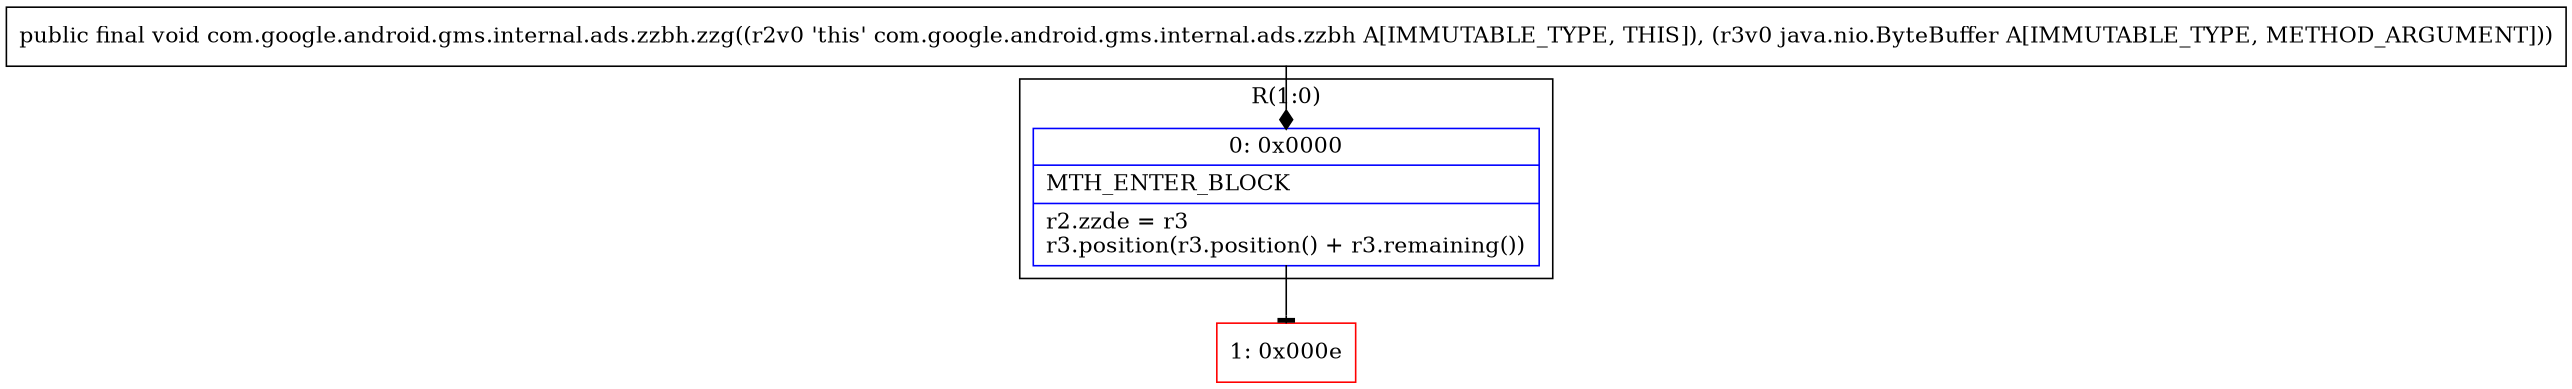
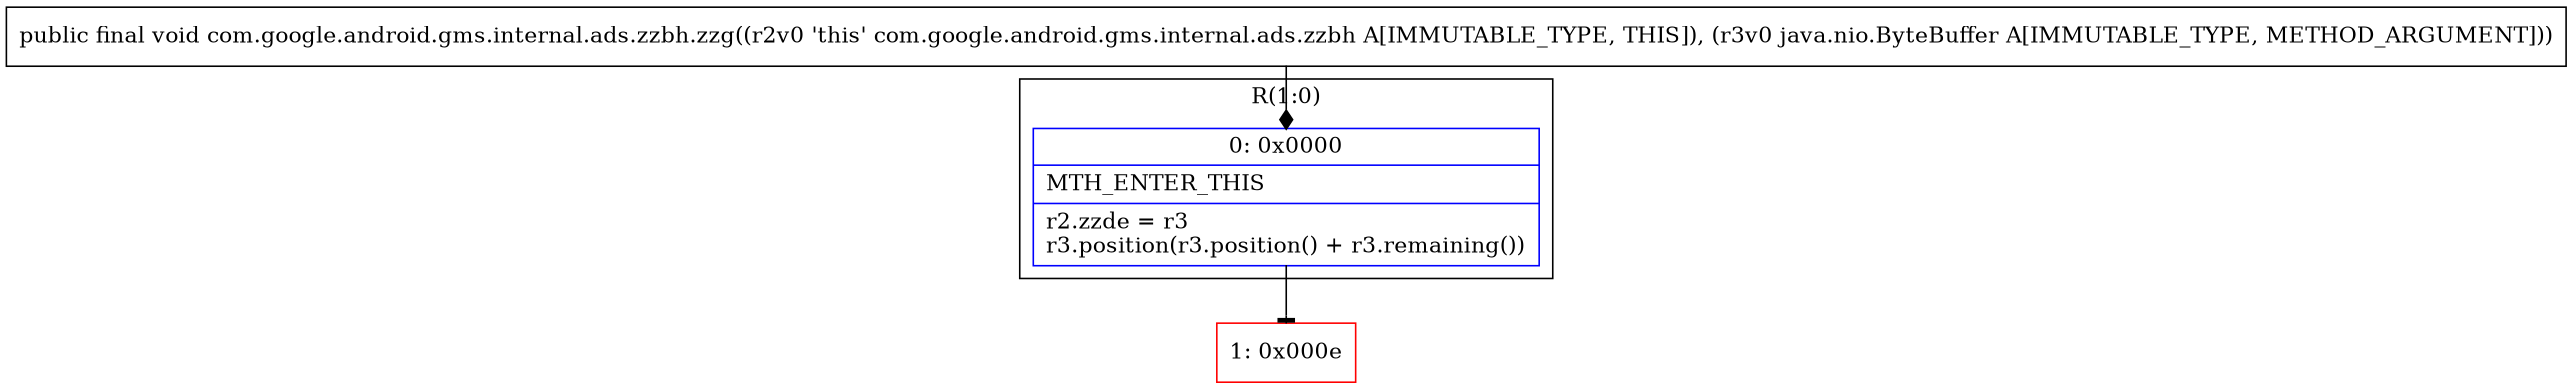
(1169, 184) -> (1156, 184)
